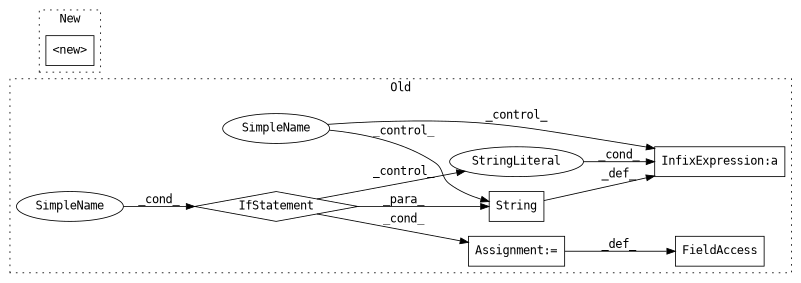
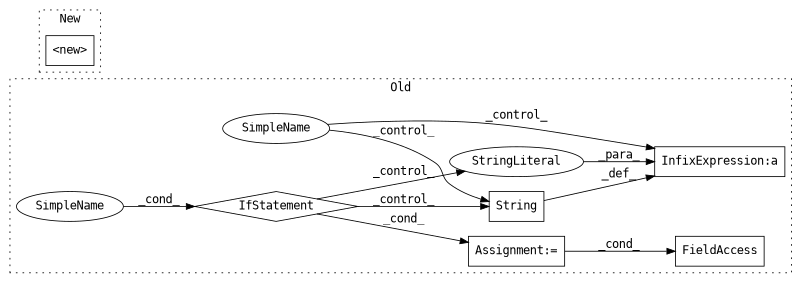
(619, 155) -> (619, 155)
(404, 200) -> (404, 200)
(619, 245) -> (619, 245)
